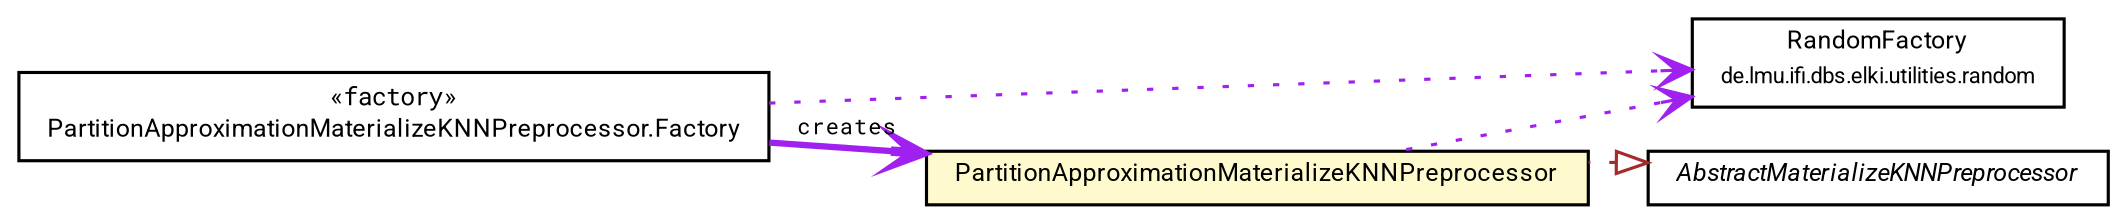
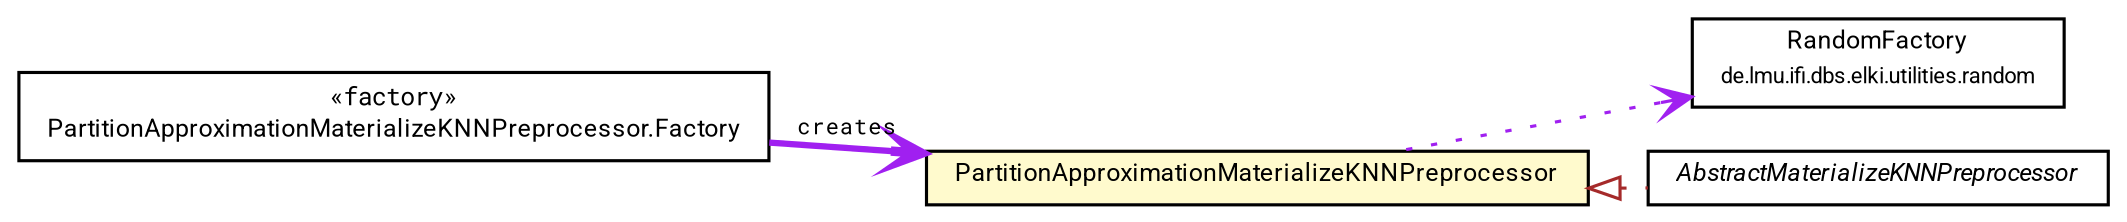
(1215, 87) -> none
(1602, 162) -> (1634, 188)
